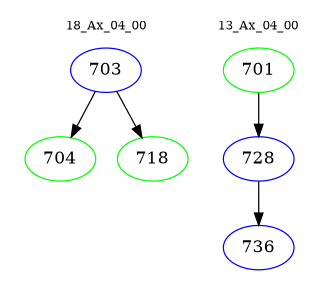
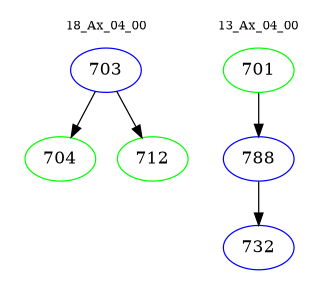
(153, 159) -> (153, 159)
(259, 159) -> (259, 159)
(259, 248) -> (259, 248)
